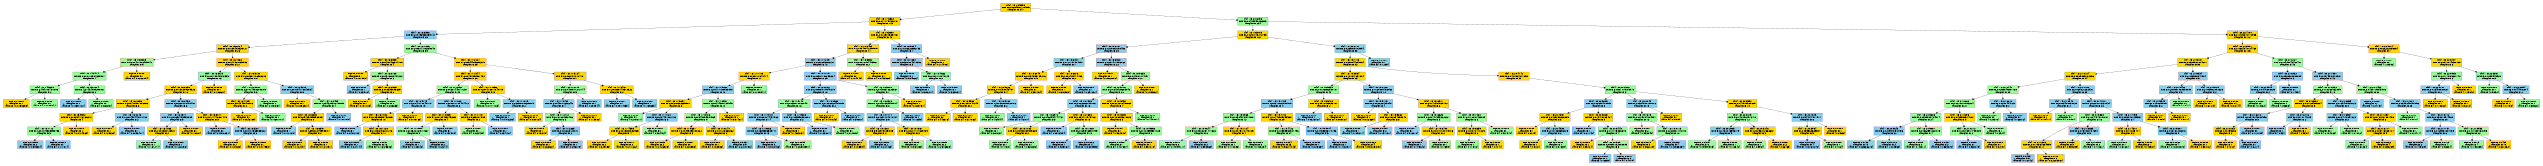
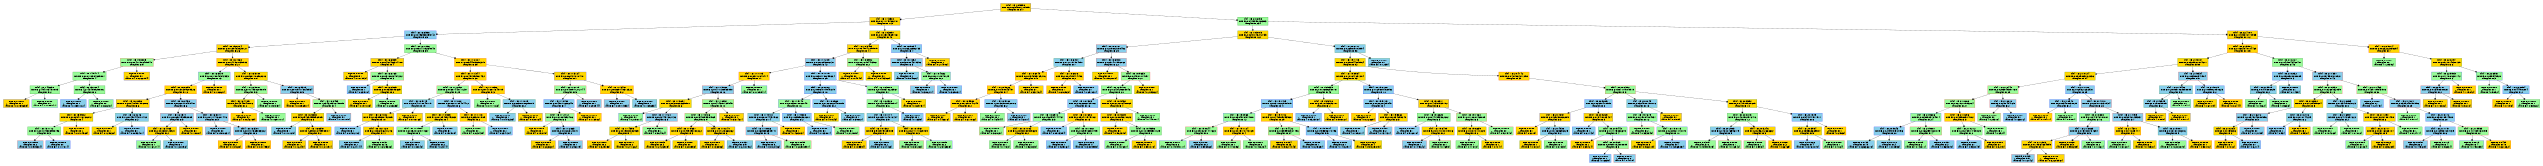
(212, 117) -> (212, 117)
(2062, 129) -> (2061, 138)
